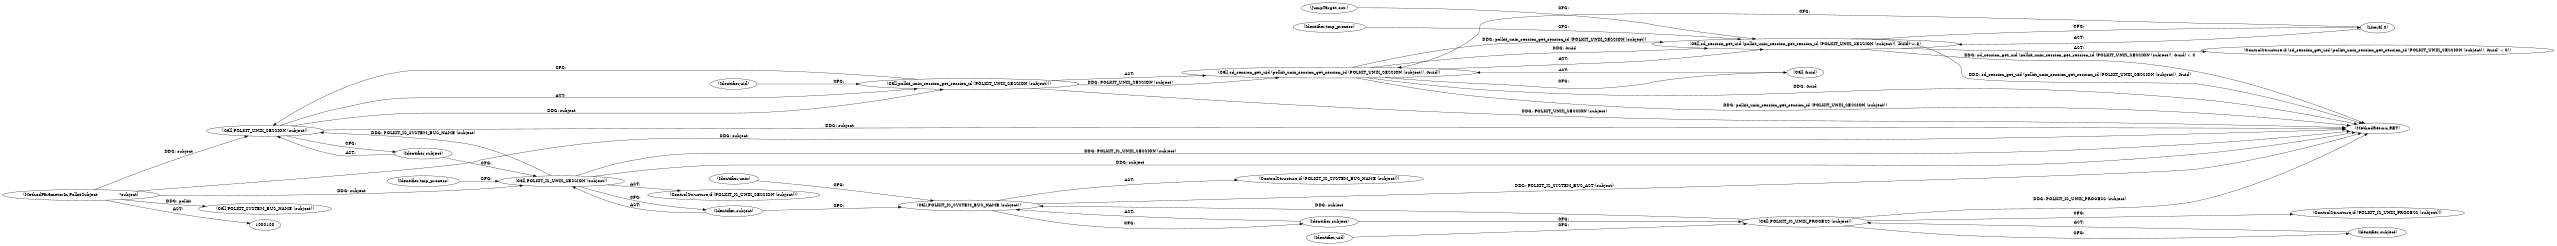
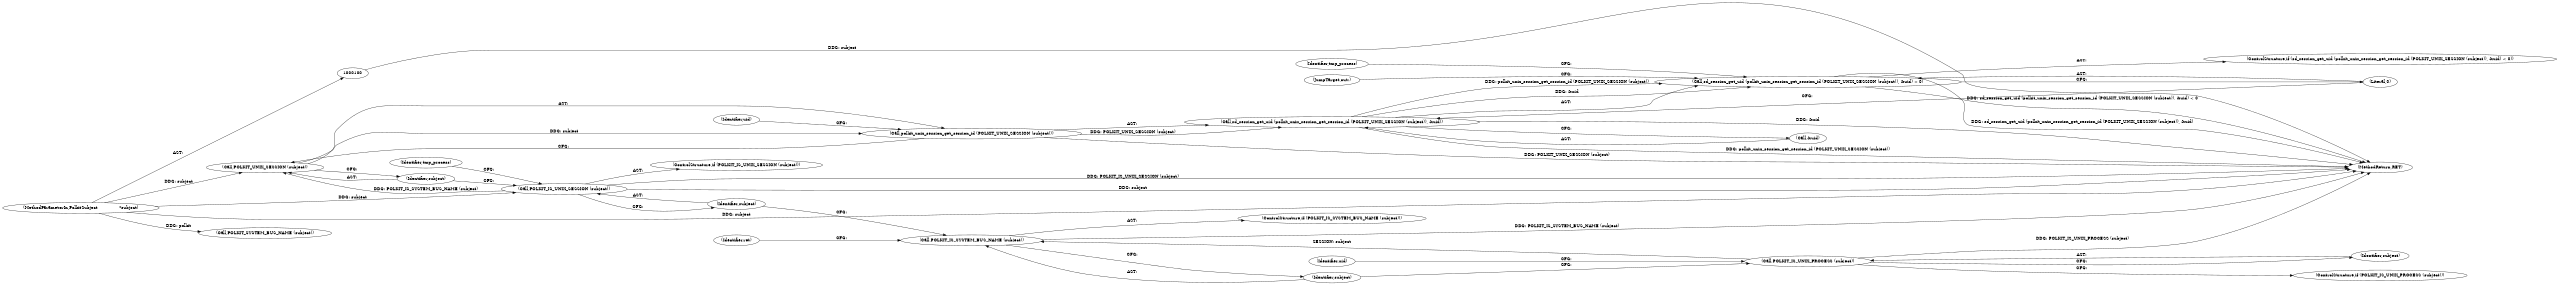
(1333, 127) -> (1383, 48)
(734, 179) -> (736, 240)
(1564, 186) -> (1567, 226)
(1329, 205) -> (1332, 242)
